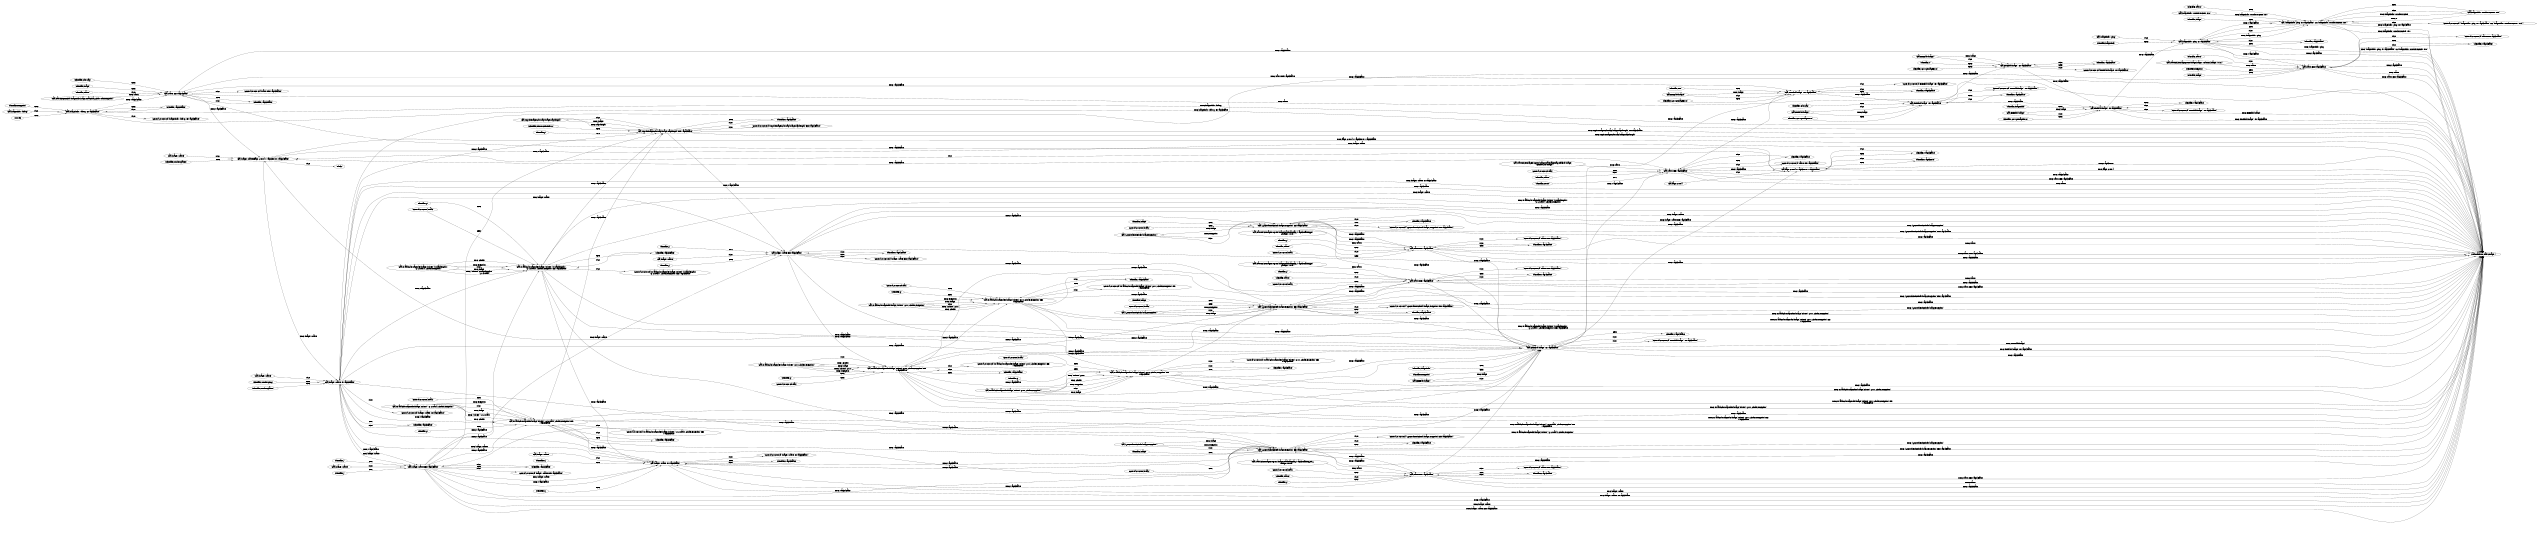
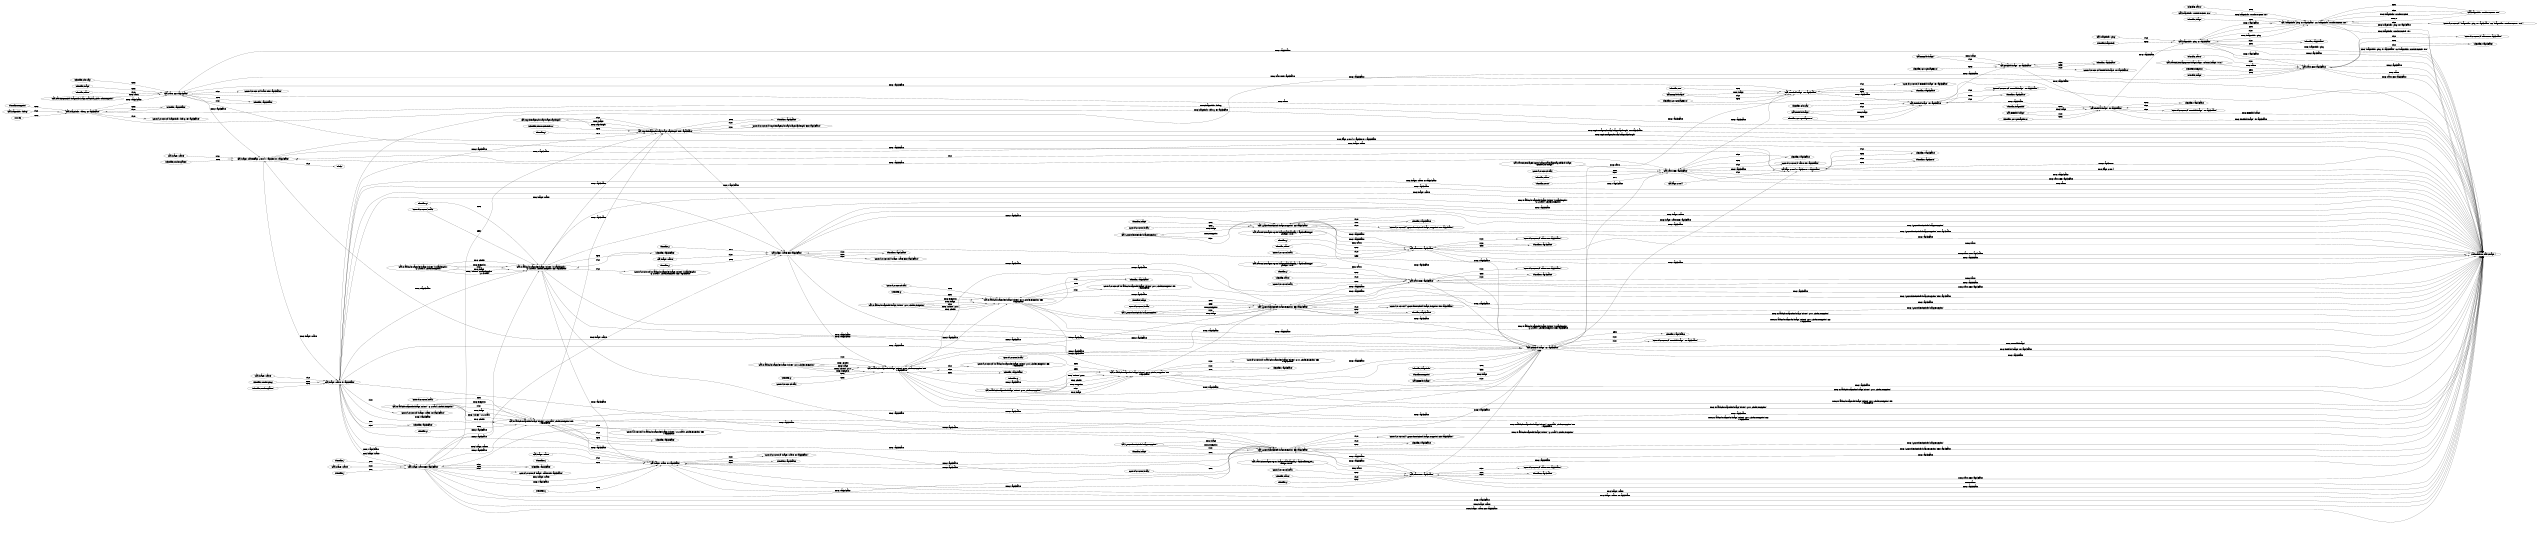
(1925, 63) -> none
